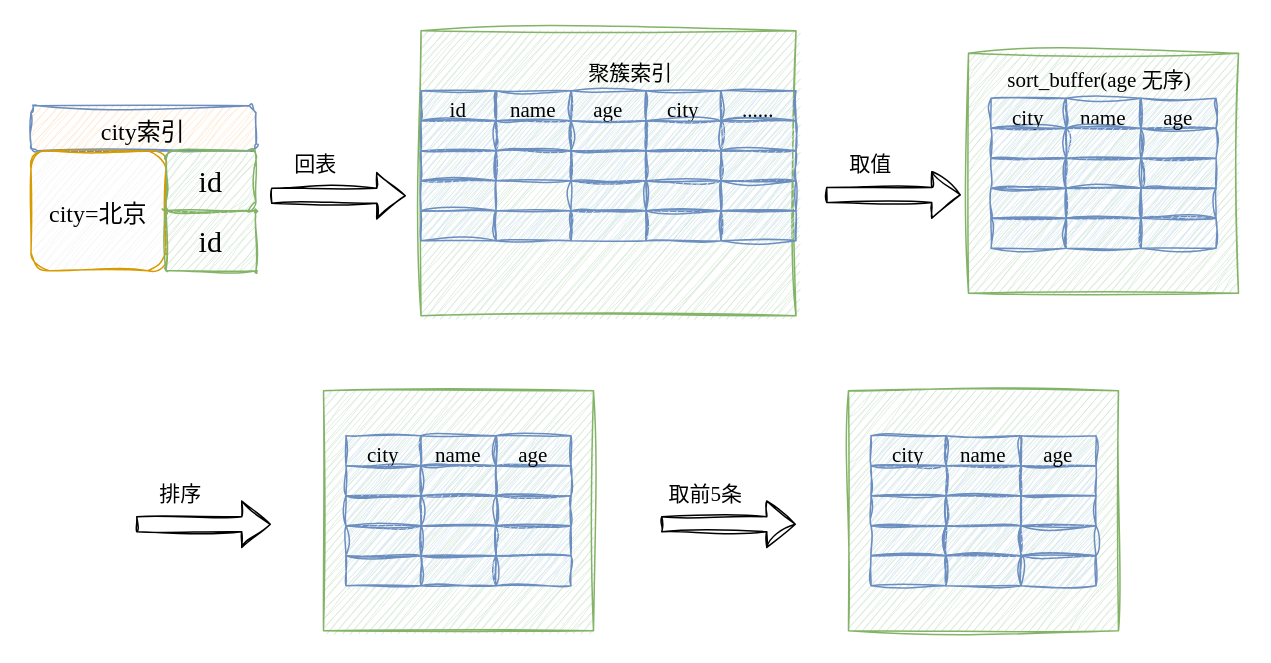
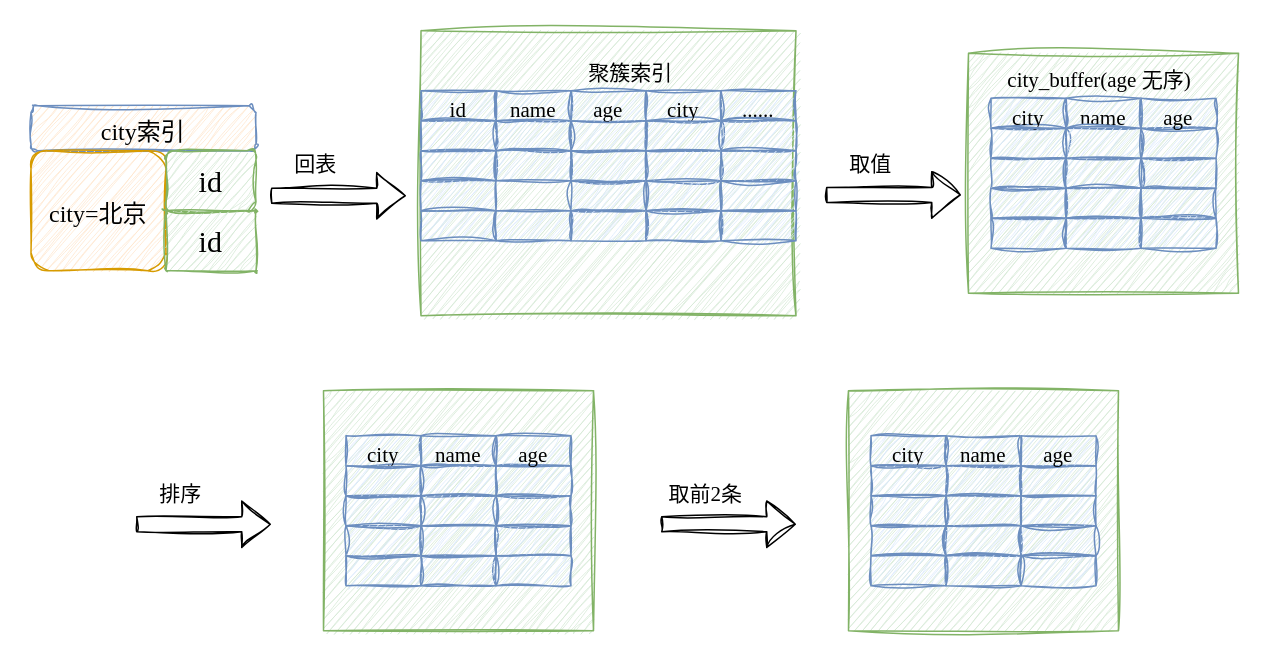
(1100, 76) -> (1100, 76)
(98, 211) -> (98, 211)
(706, 496) -> (706, 496)
